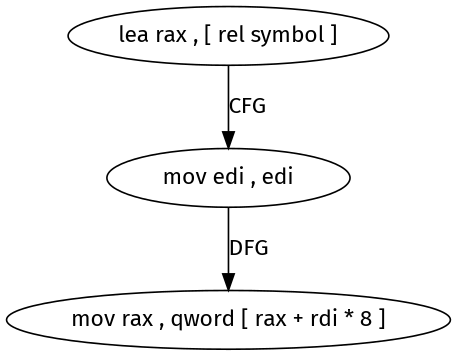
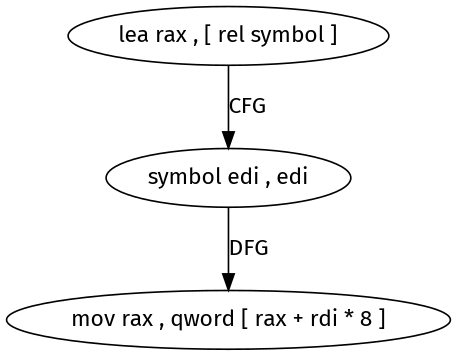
(228, 178) -> (228, 178)
